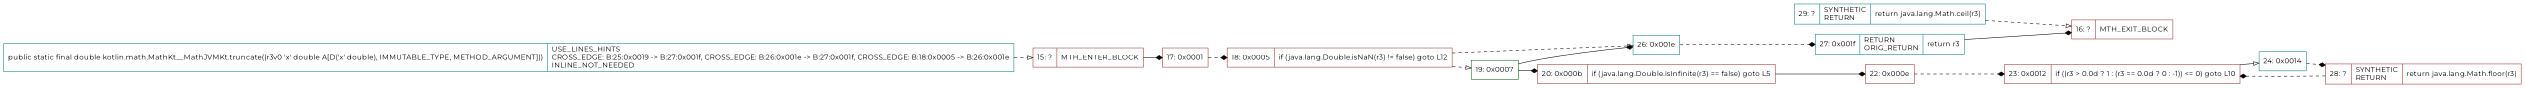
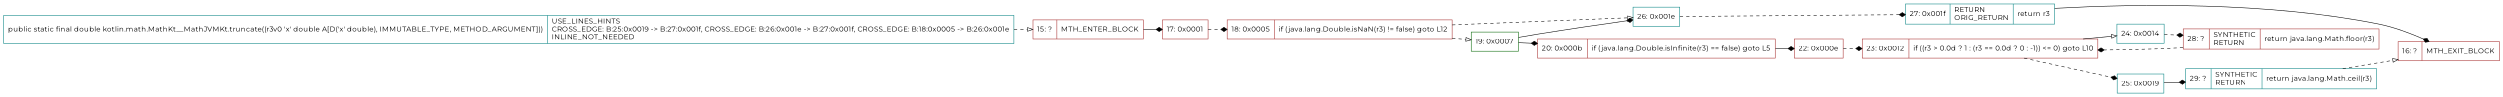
none -> (2141, 84)
